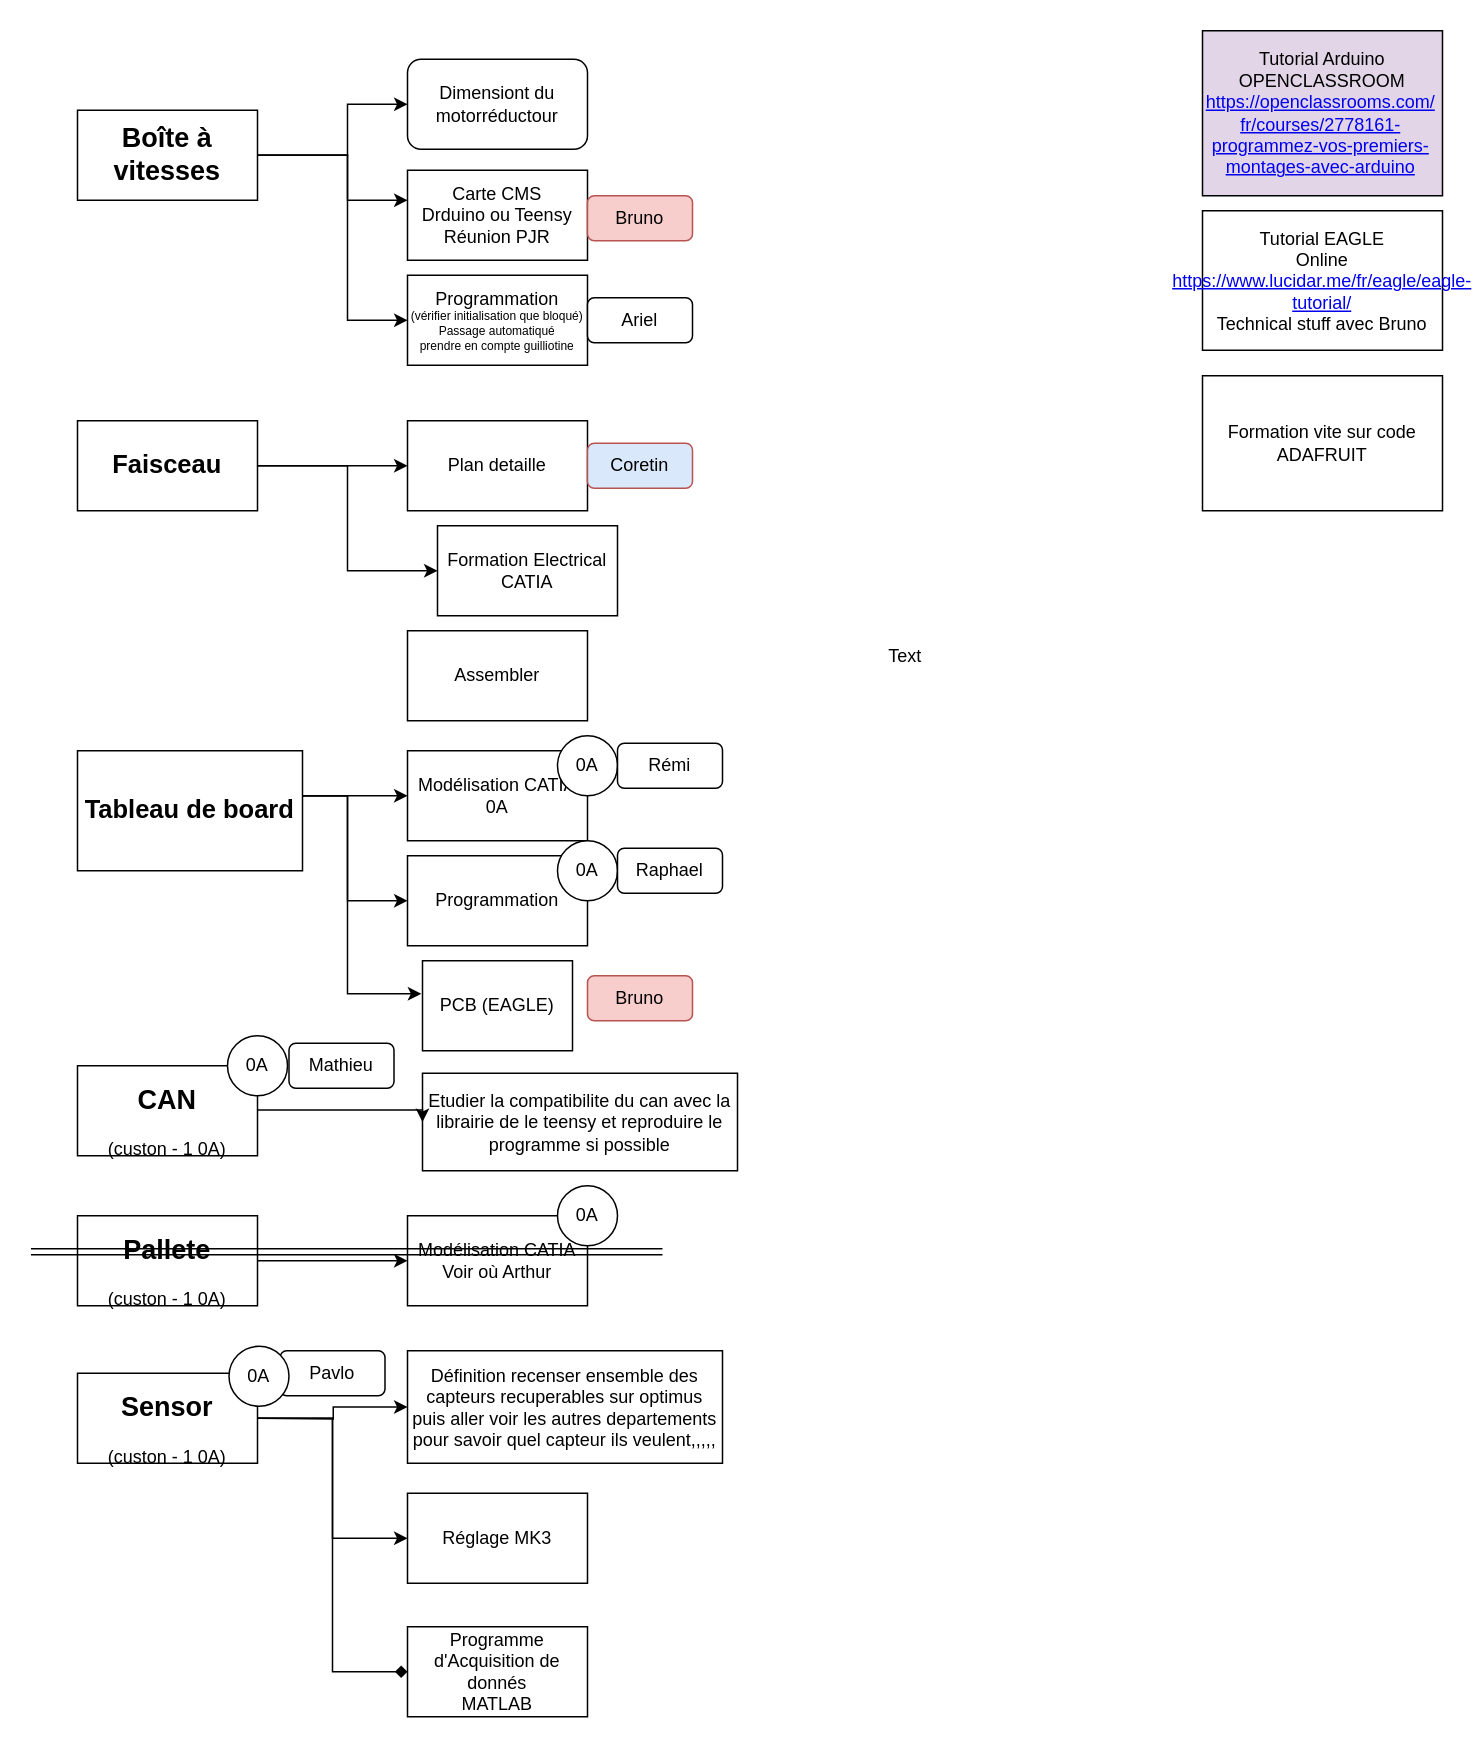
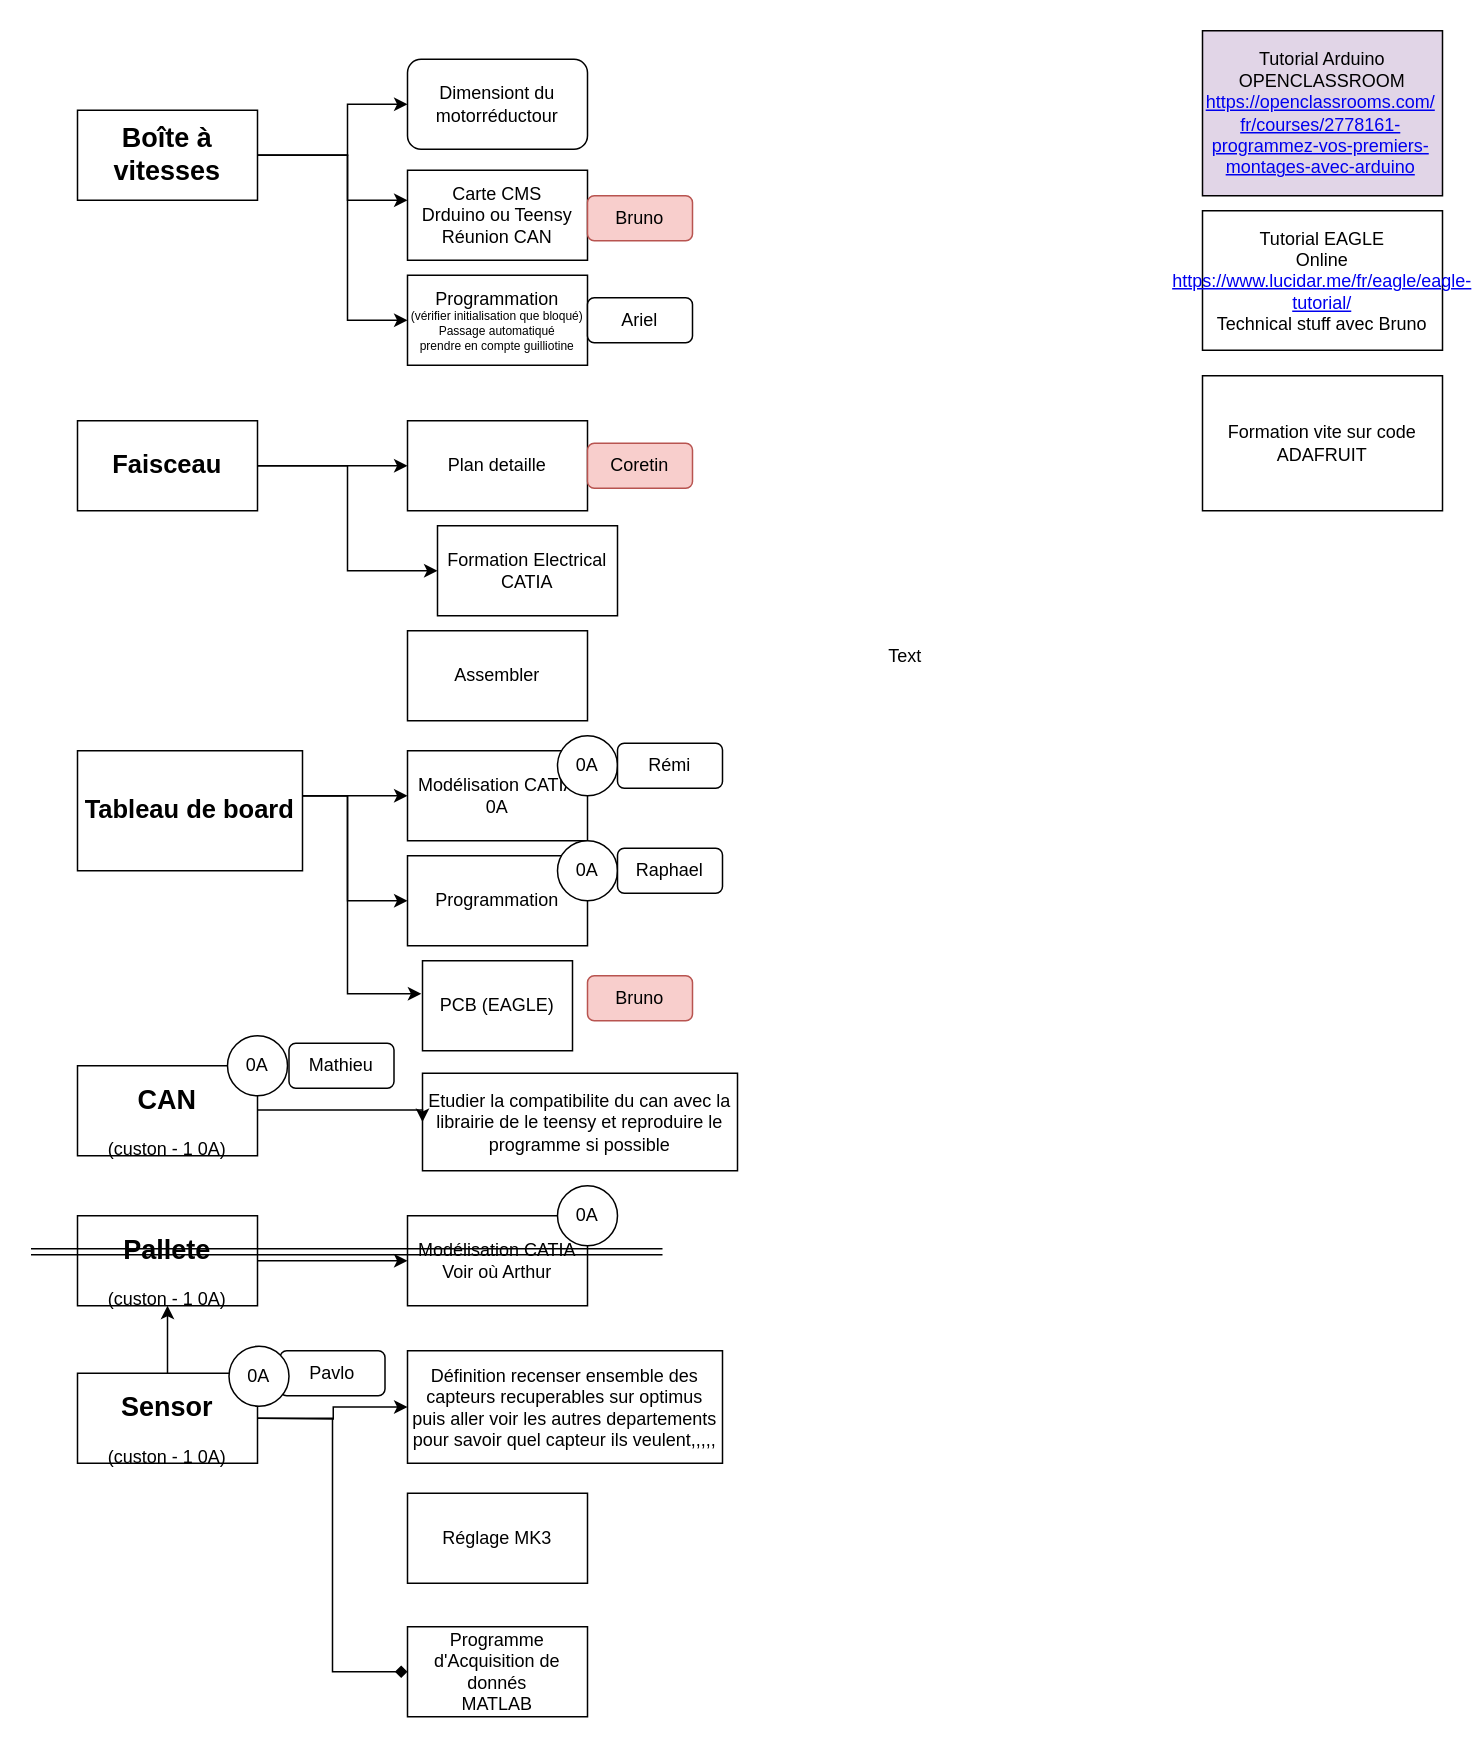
(497, 215) -> (497, 215)
(640, 466) -> (640, 466)
(366, 1538) -> (167, 1345)
